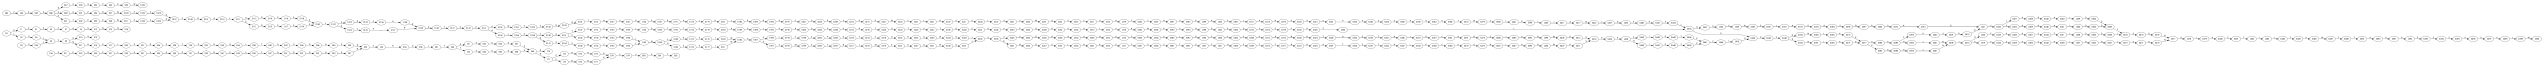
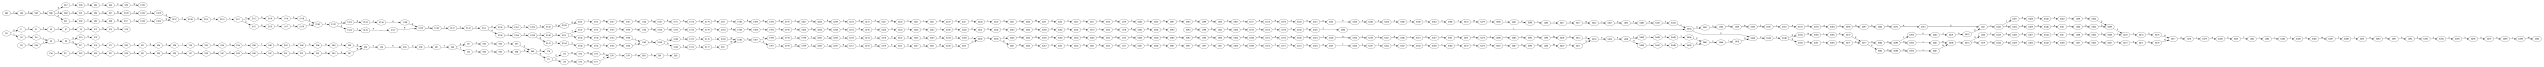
(1179, 30) -> none
